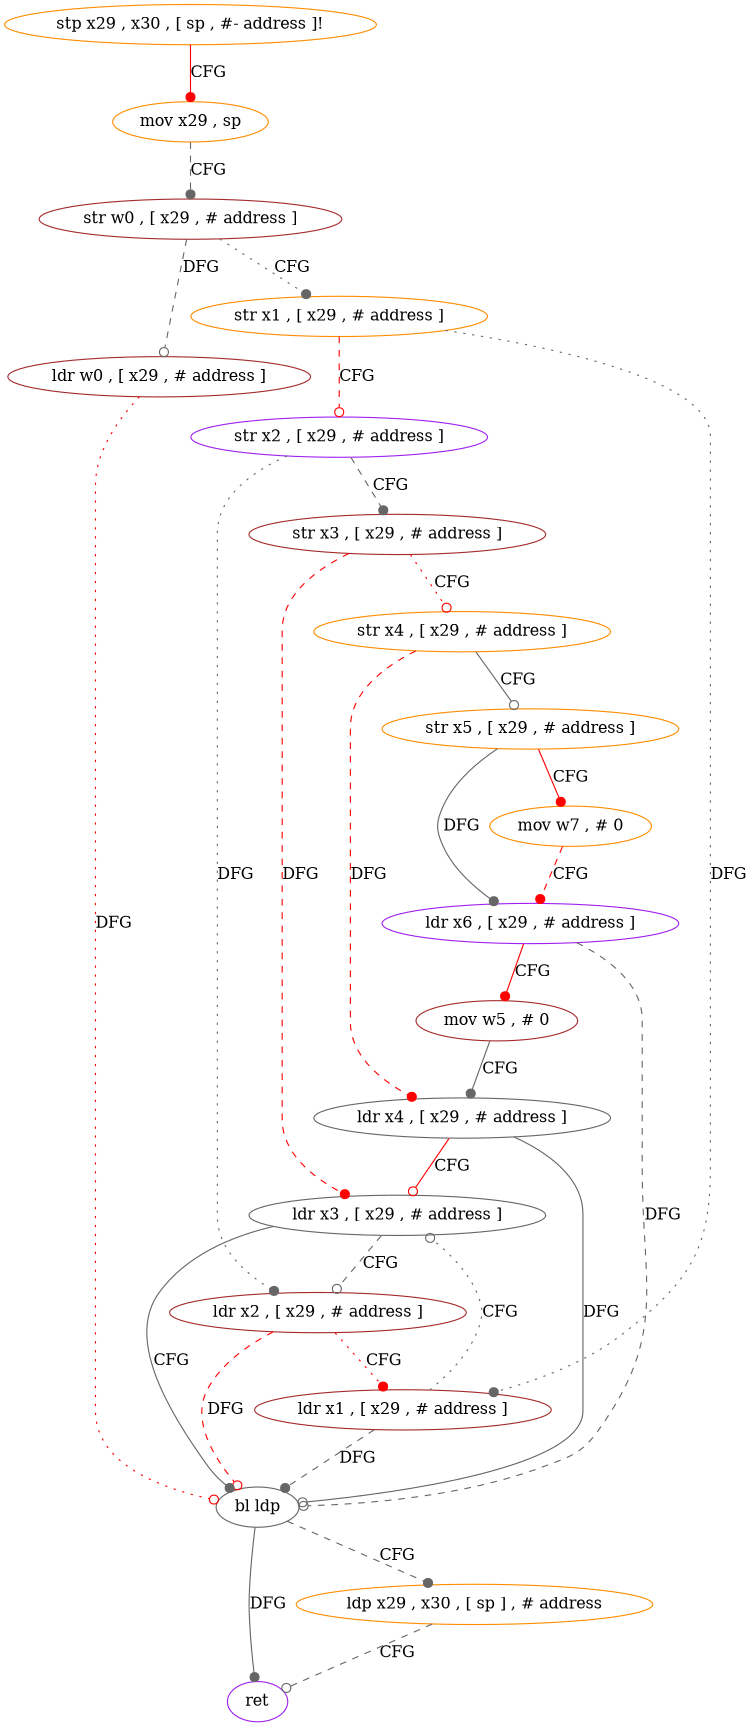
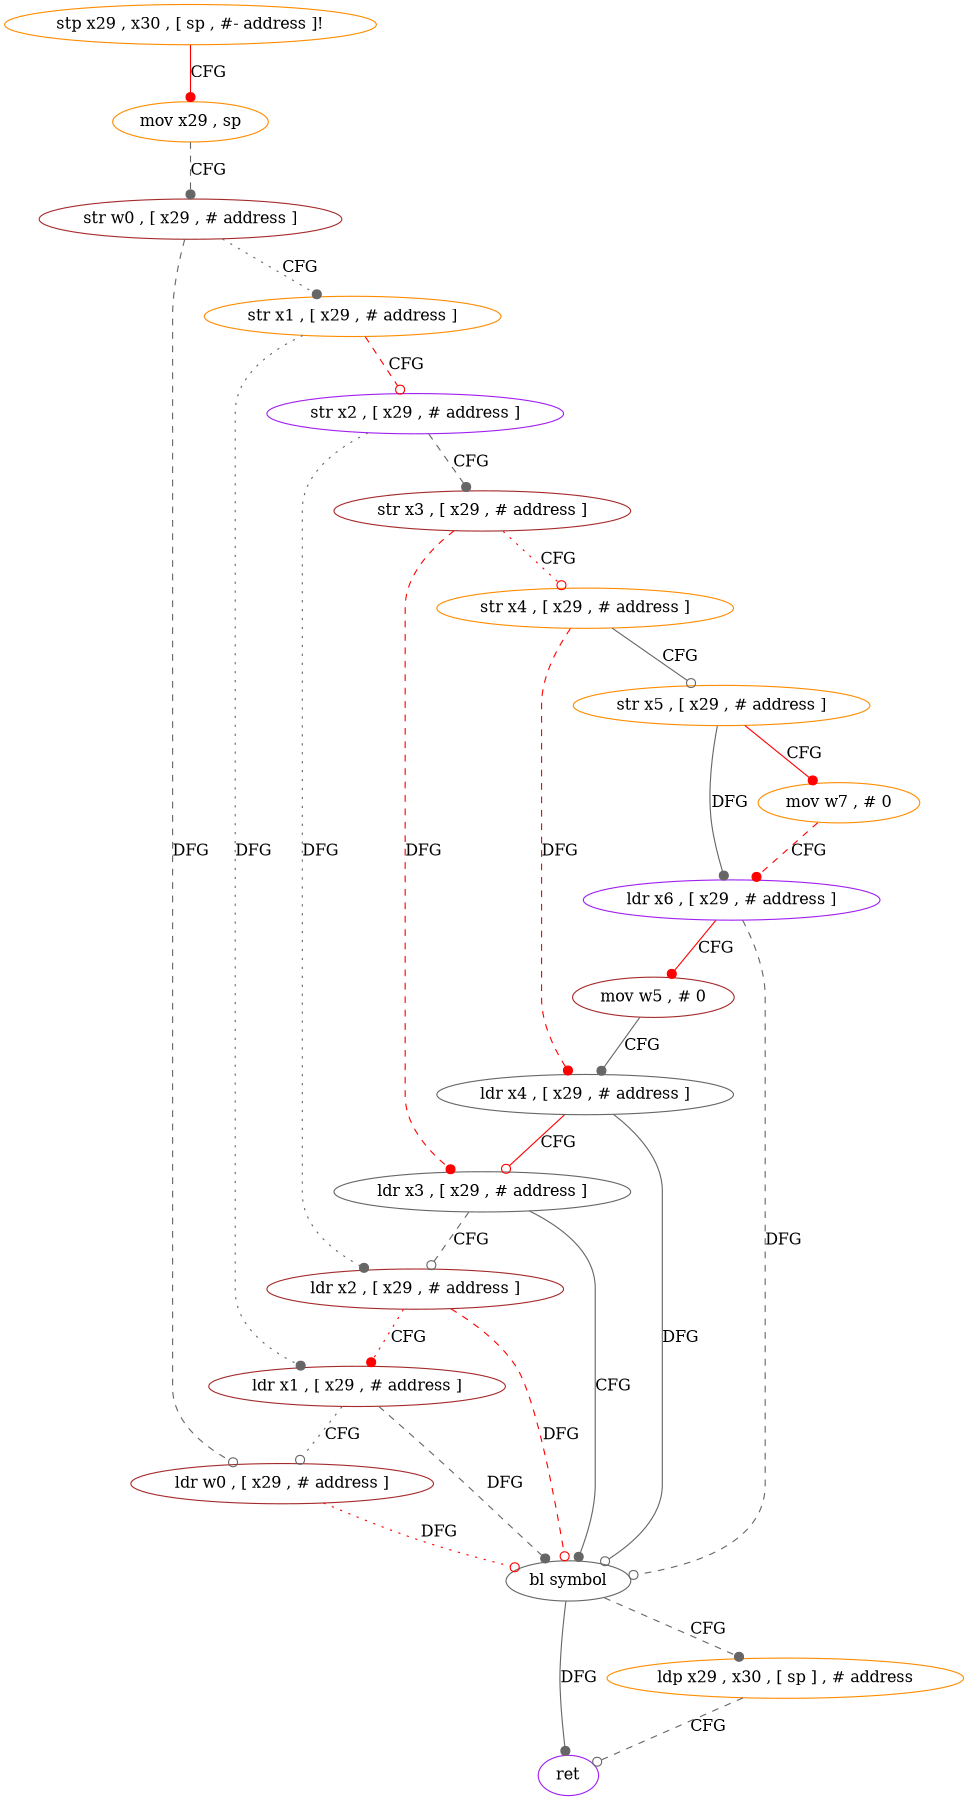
(482, 1316) -> (323, 1431)
(258, 1507) -> (568, 1581)
